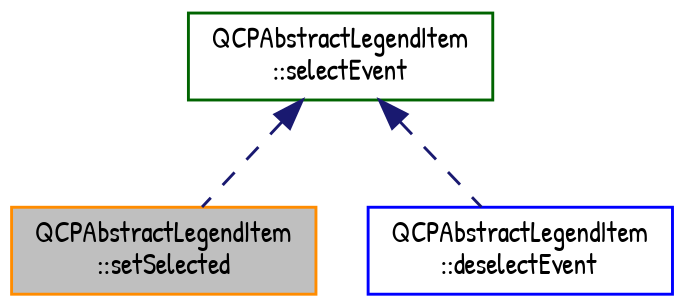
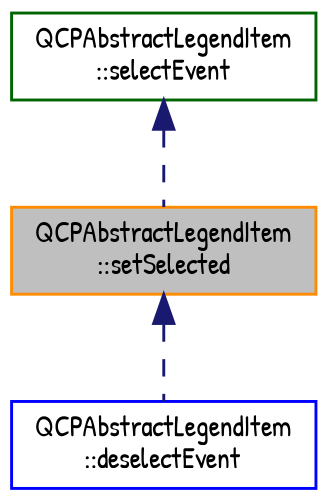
(441, 164) -> (164, 363)
